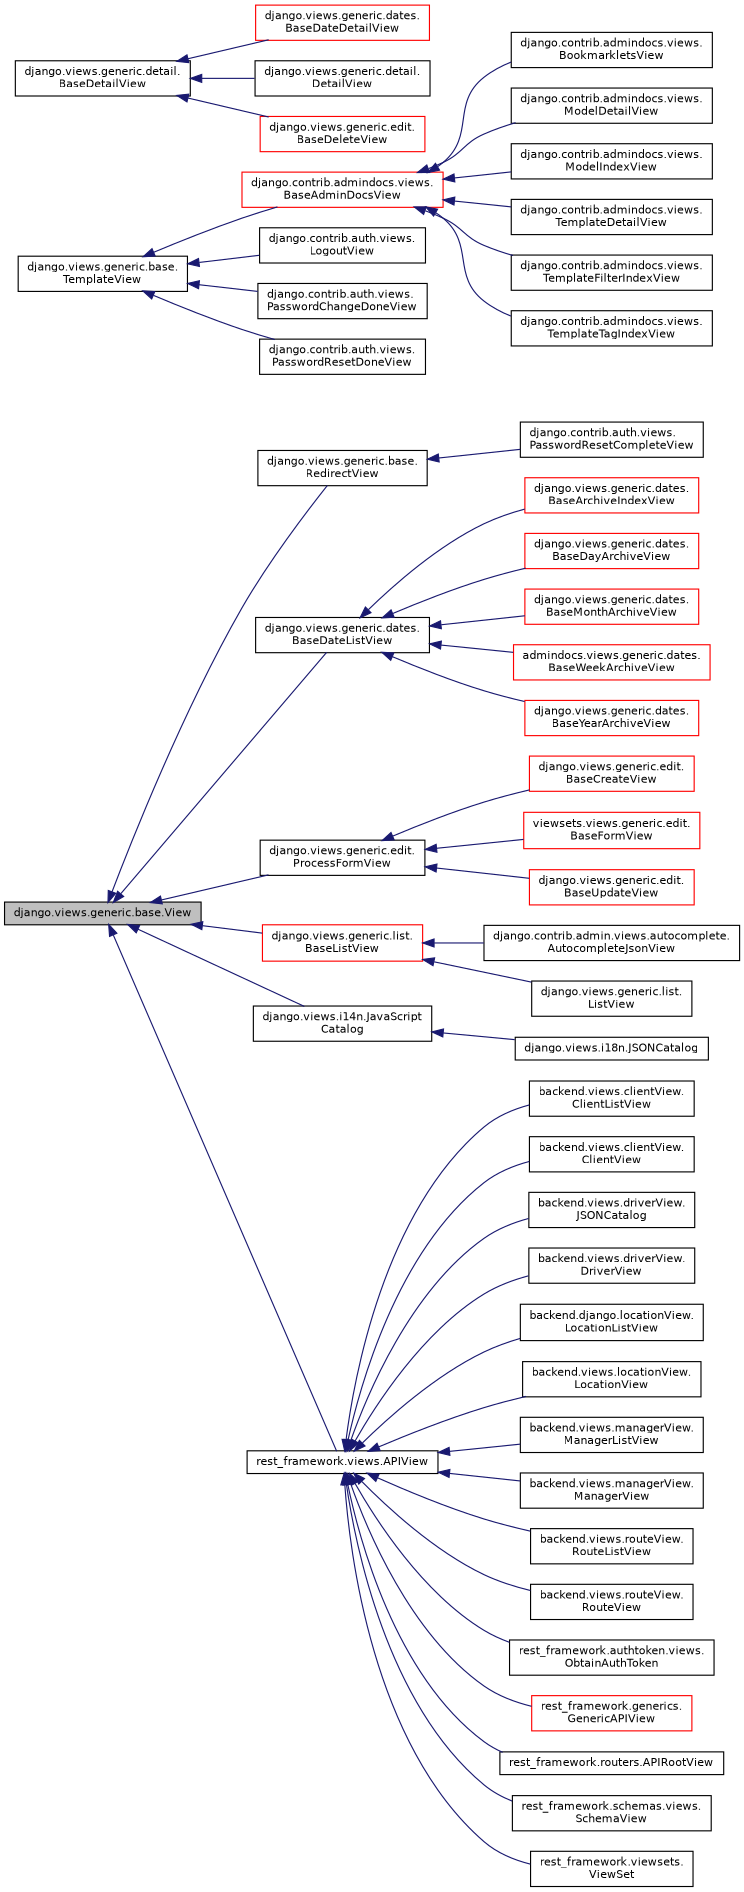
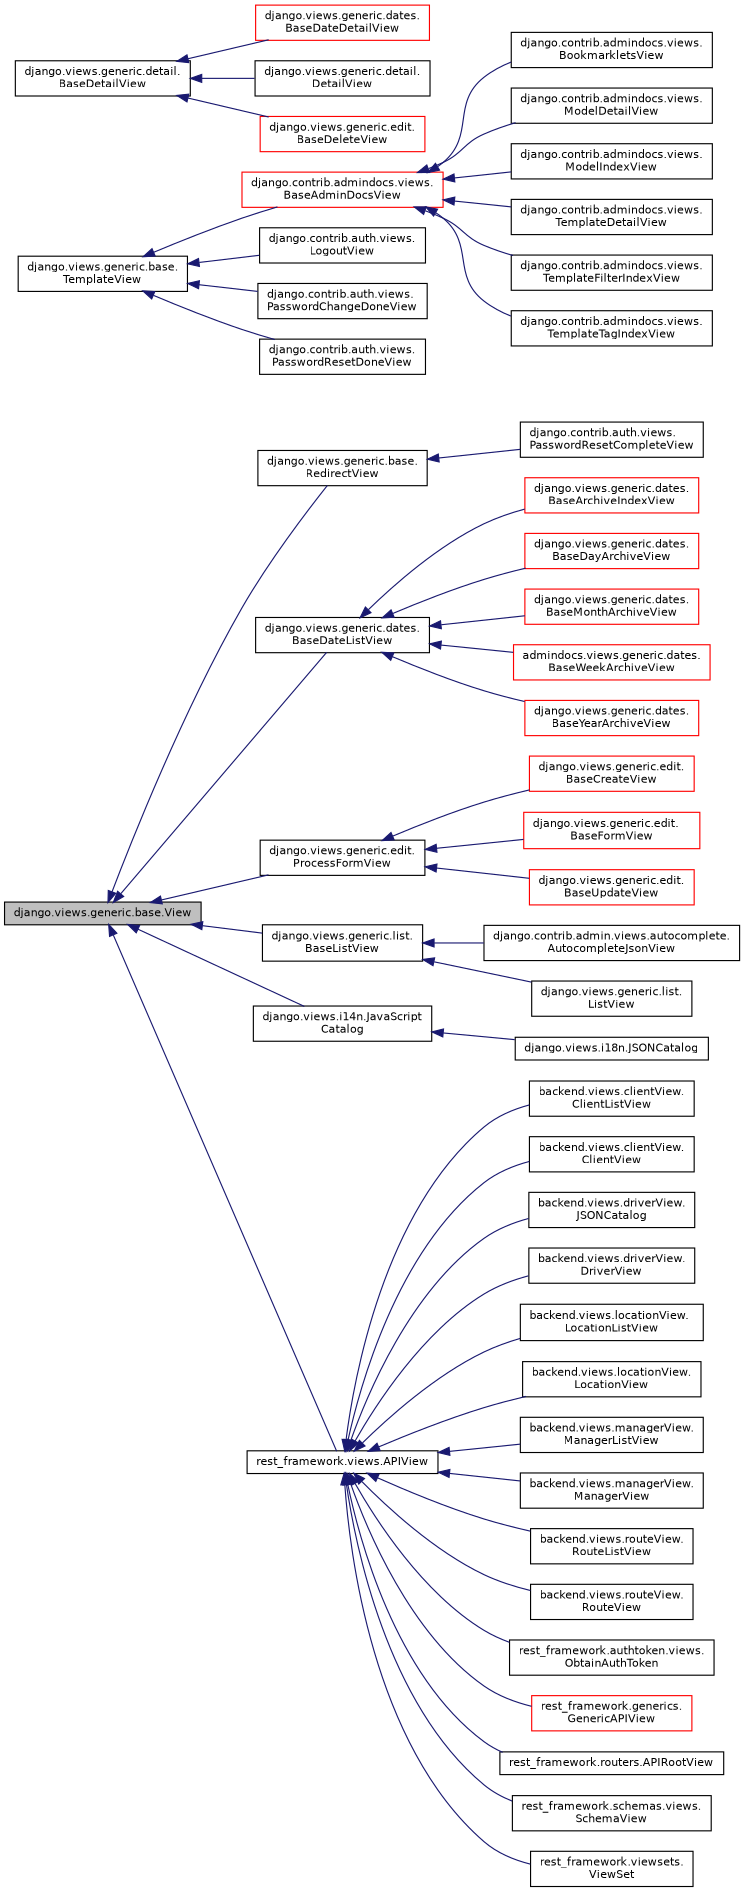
(612, 830) -> (612, 830)
(343, 943) -> (343, 943)
(612, 1322) -> (612, 1322)
